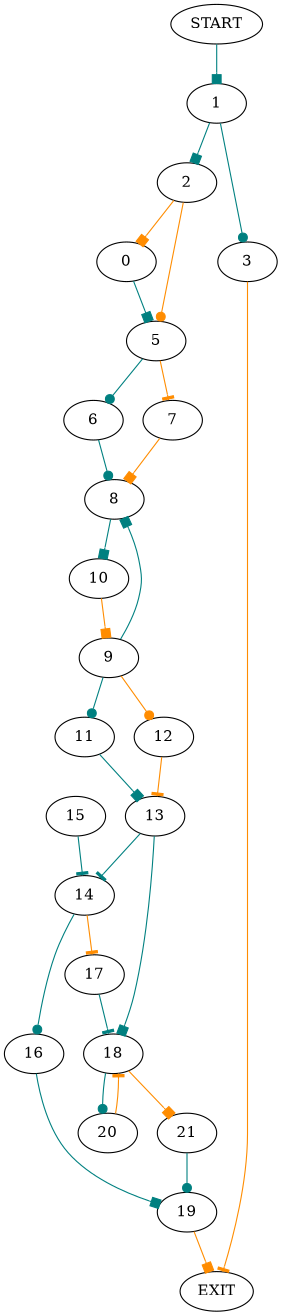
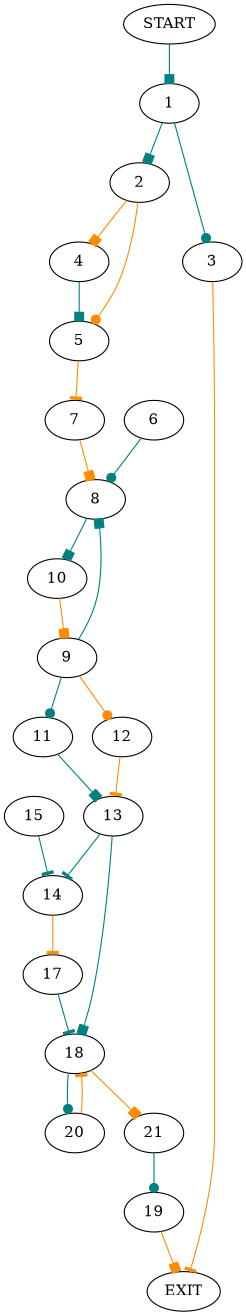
(127, 262) -> (79, 262)
(128, 377) -> none
(34, 1054) -> none
